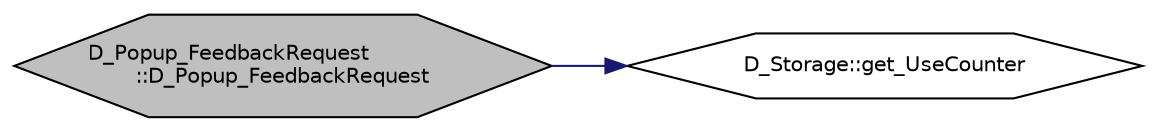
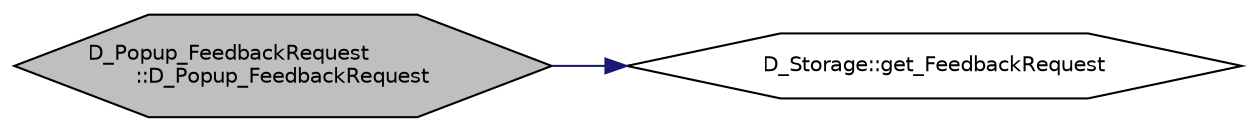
(885, 66) -> (934, 66)
